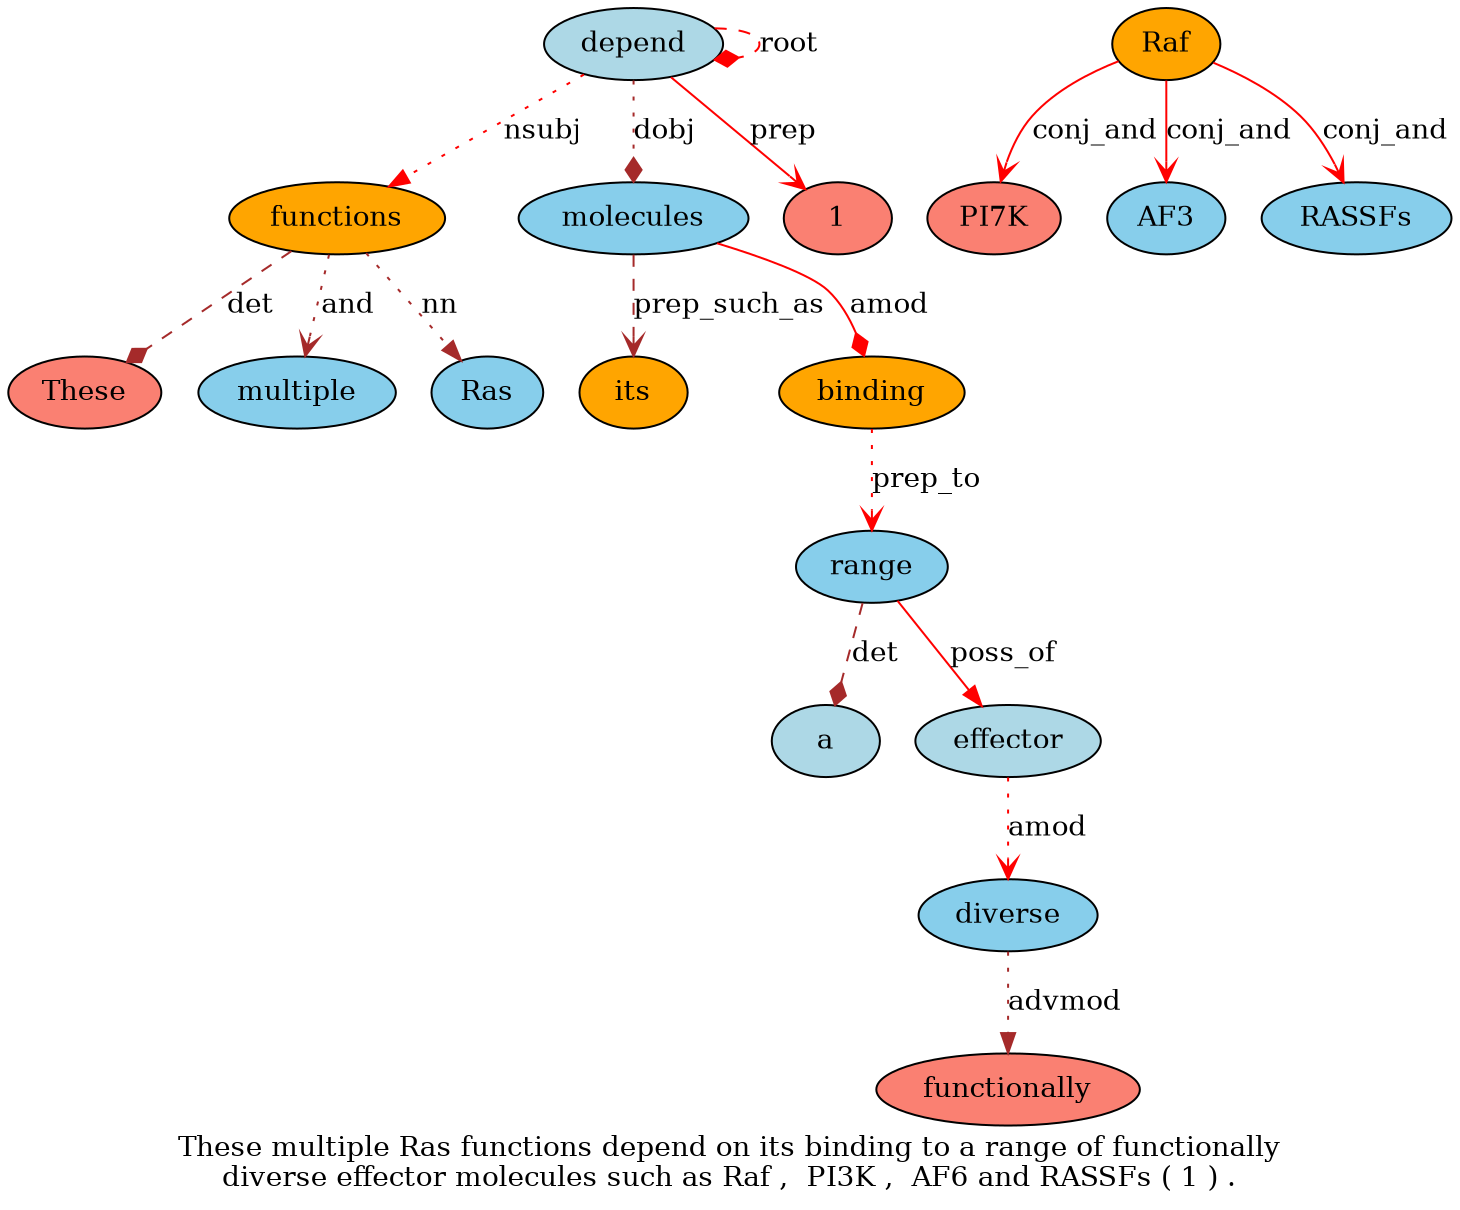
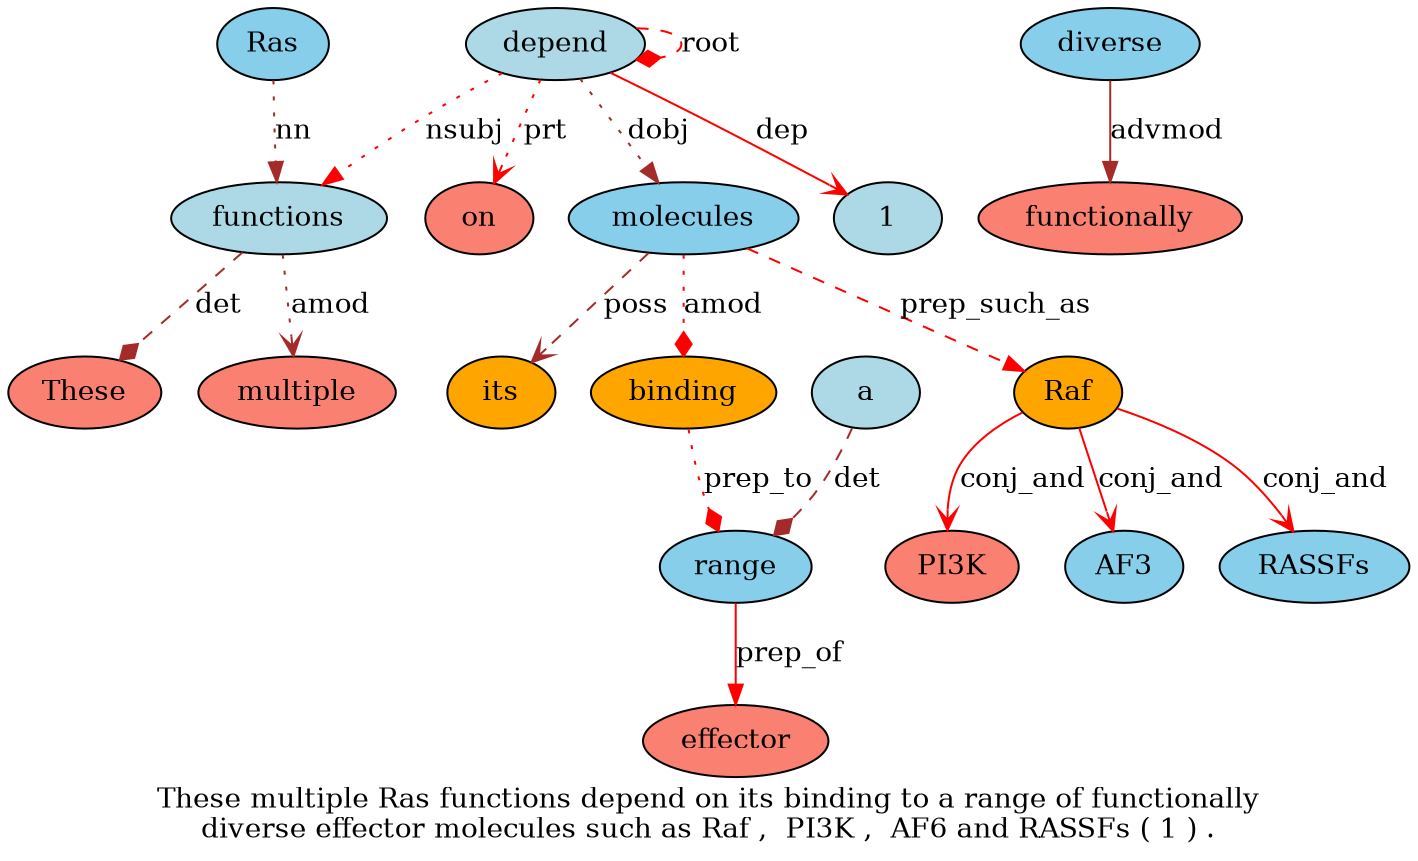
(634, 119) -> (613, 123)
(784, 131) -> (783, 131)
(337, 218) -> (279, 218)
none -> (479, 218)
(838, 218) -> (888, 218)
(994, 218) -> (952, 567)
(798, 273) -> (684, 293)
(407, 299) -> (274, 121)
(348, 305) -> (331, 305)
(730, 305) -> (637, 305)
none -> (876, 306)
(297, 393) -> (297, 393)
(872, 470) -> (697, 469)
(852, 643) -> (827, 476)
(1003, 654) -> (790, 654)
(1008, 741) -> (736, 741)
(1008, 818) -> none
(1008, 992) -> (1110, 121)
